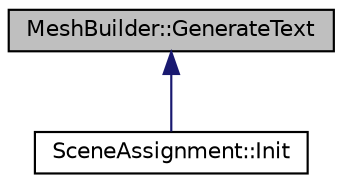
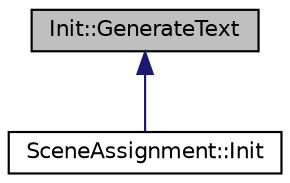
(171, 31) -> (145, 31)
